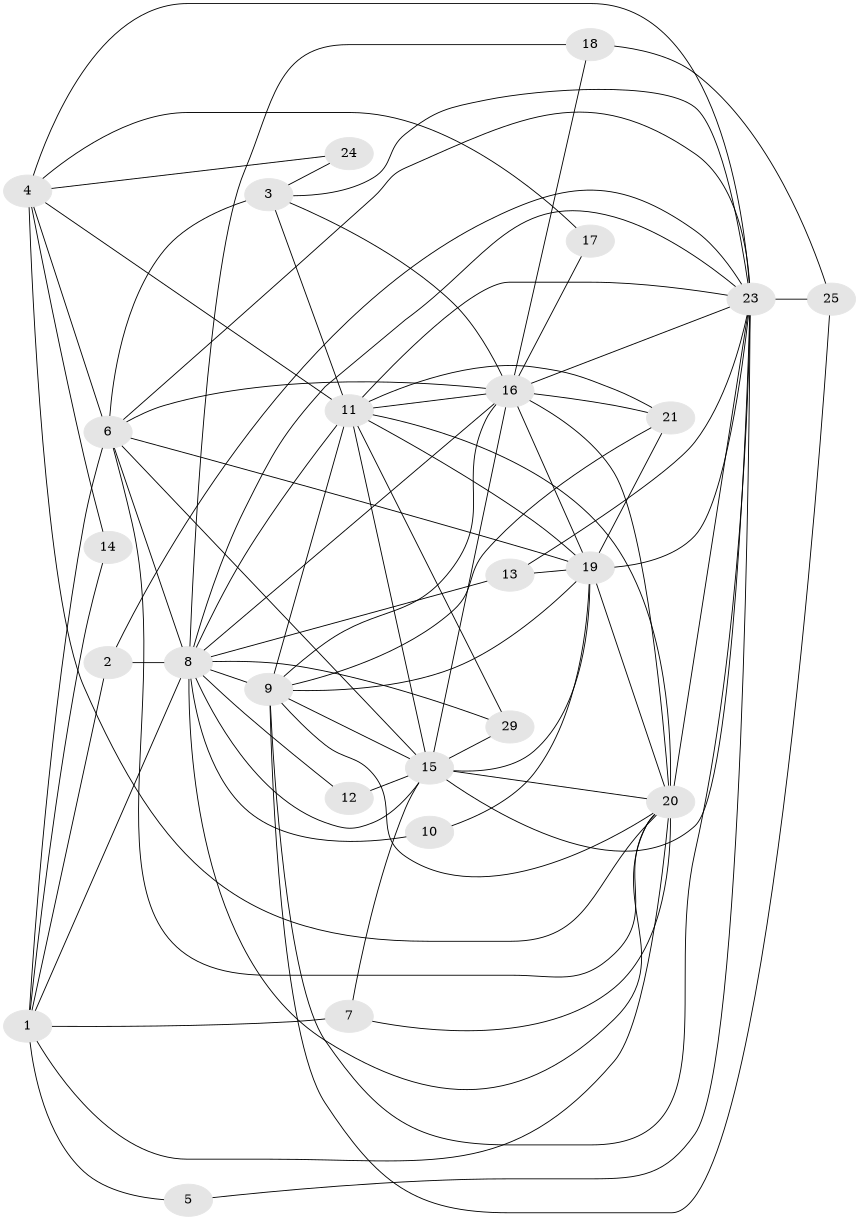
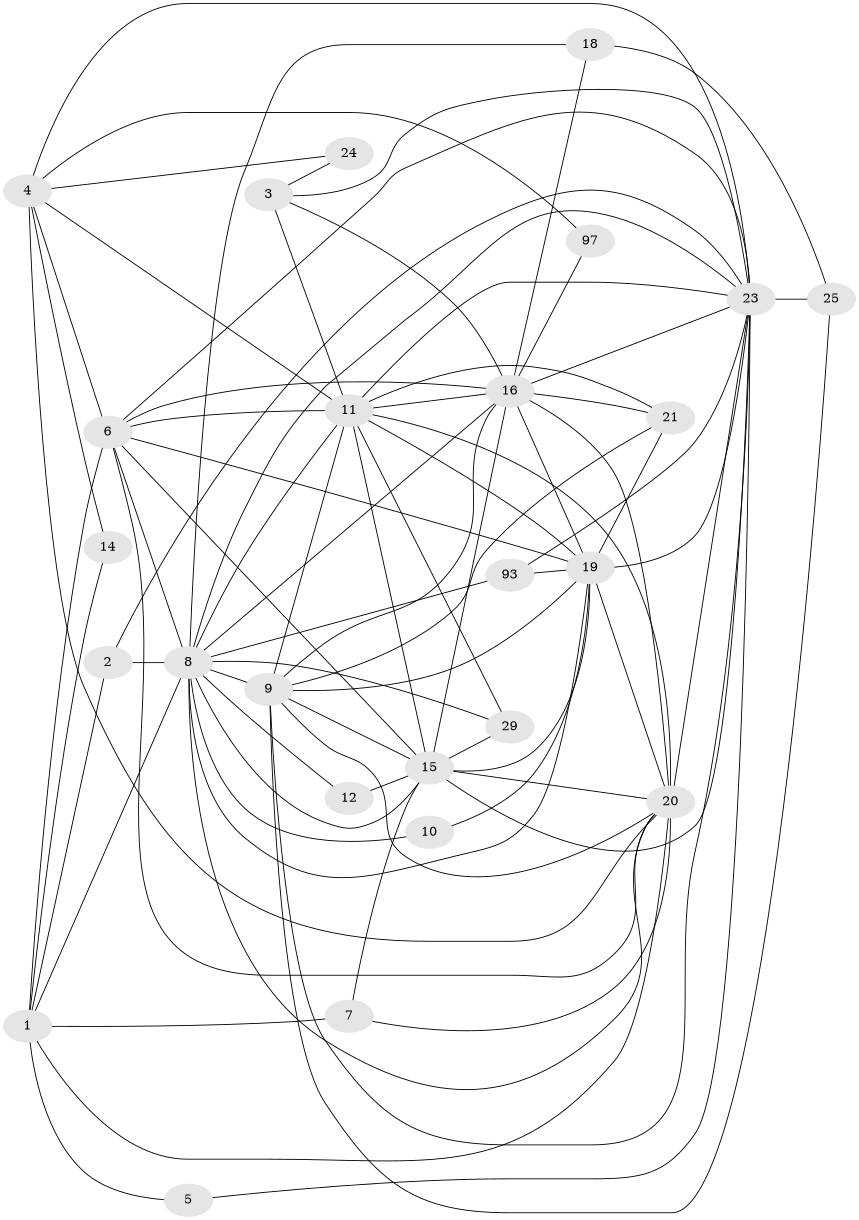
(590, 241) -> (590, 241)
(143, 284) -> (227, 414)
(510, 575) -> (510, 575)
none -> (405, 868)
